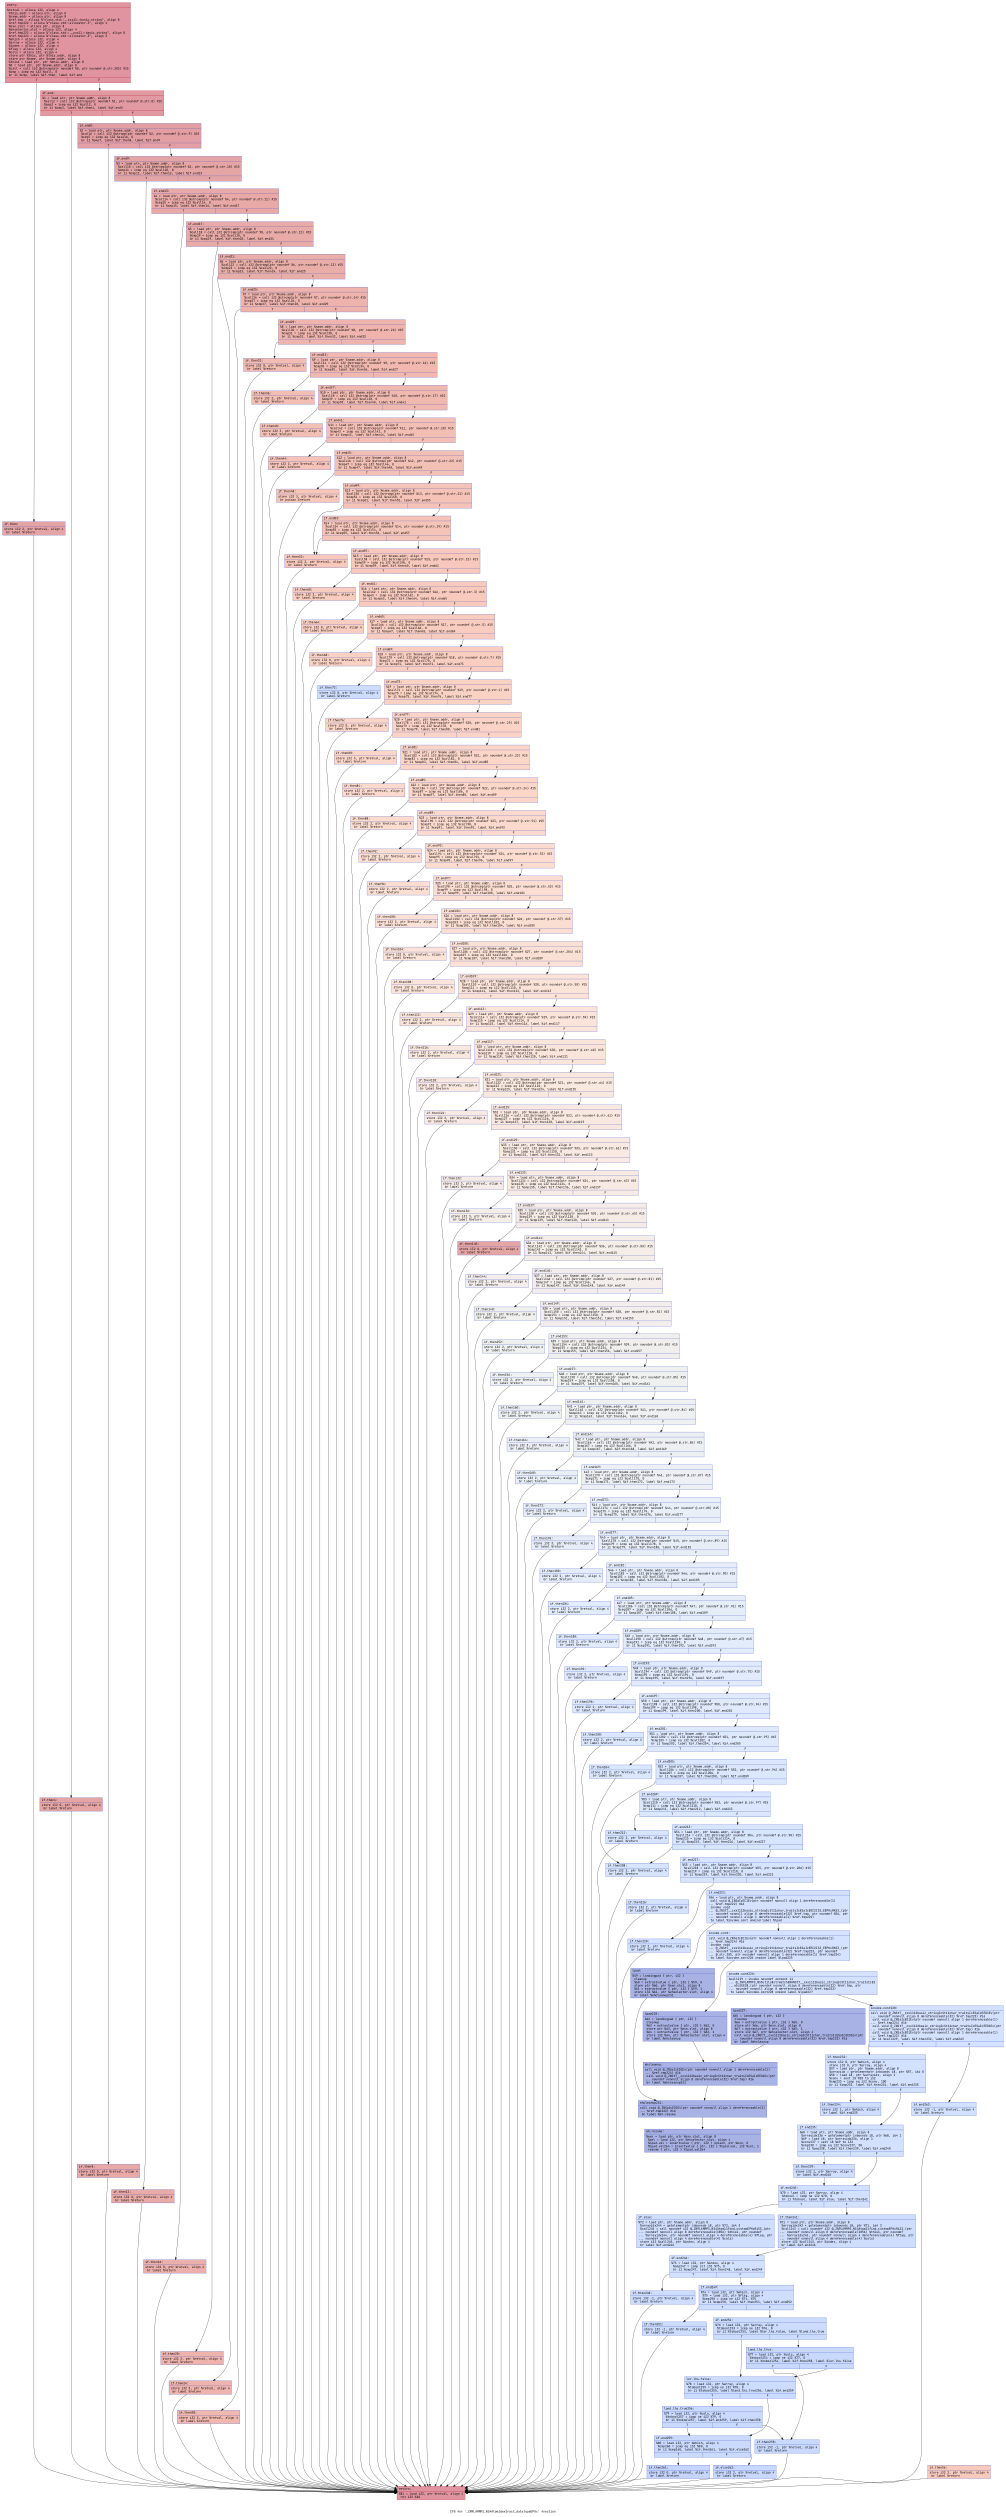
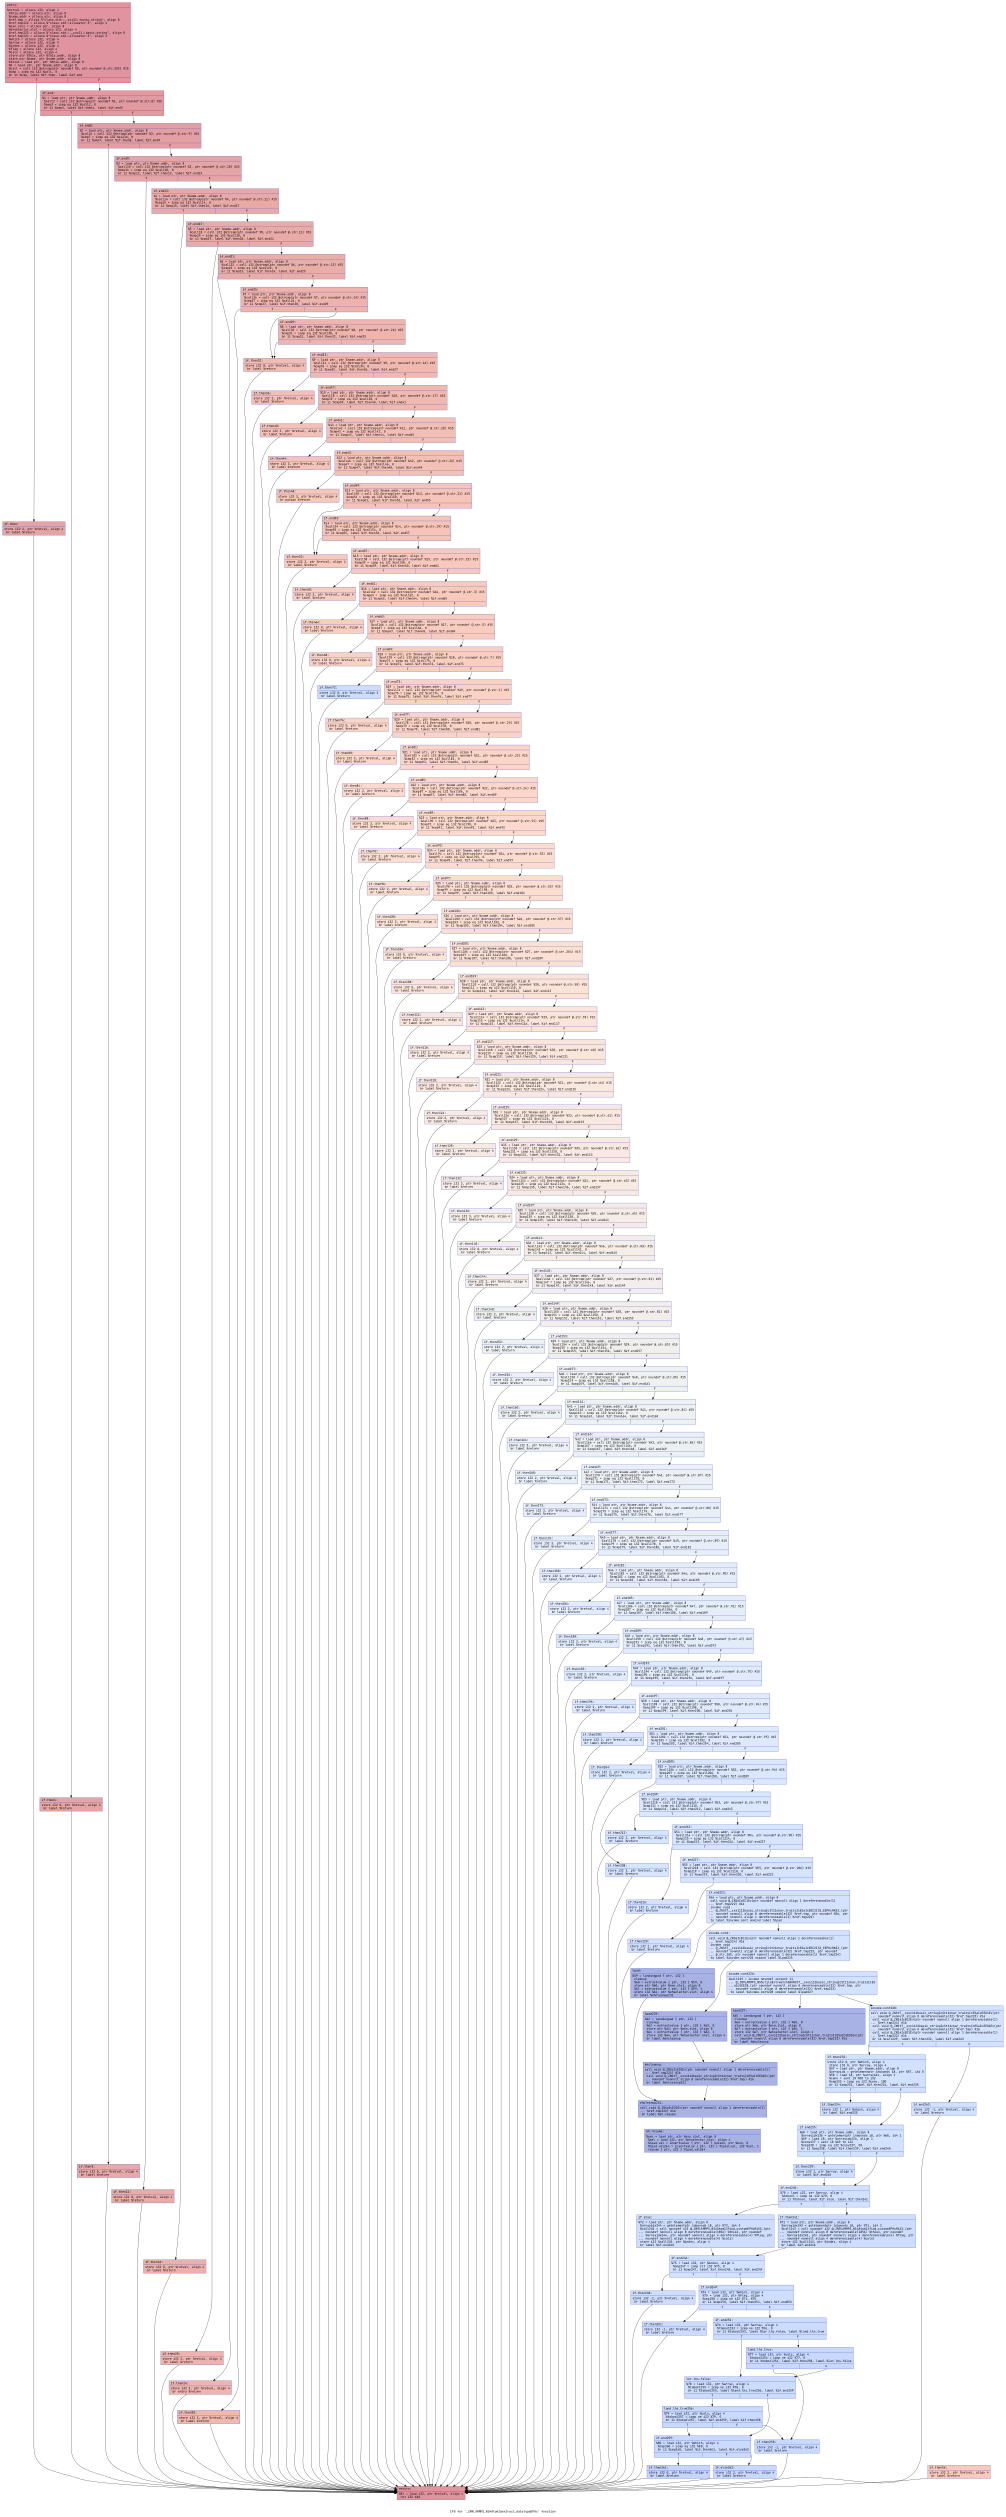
(336, 315) -> (288, 316)
none -> (464, 1150)
(489, 1248) -> (489, 1248)
none -> (622, 1264)
(663, 1855) -> (671, 1873)
(186, 2392) -> (186, 2392)
